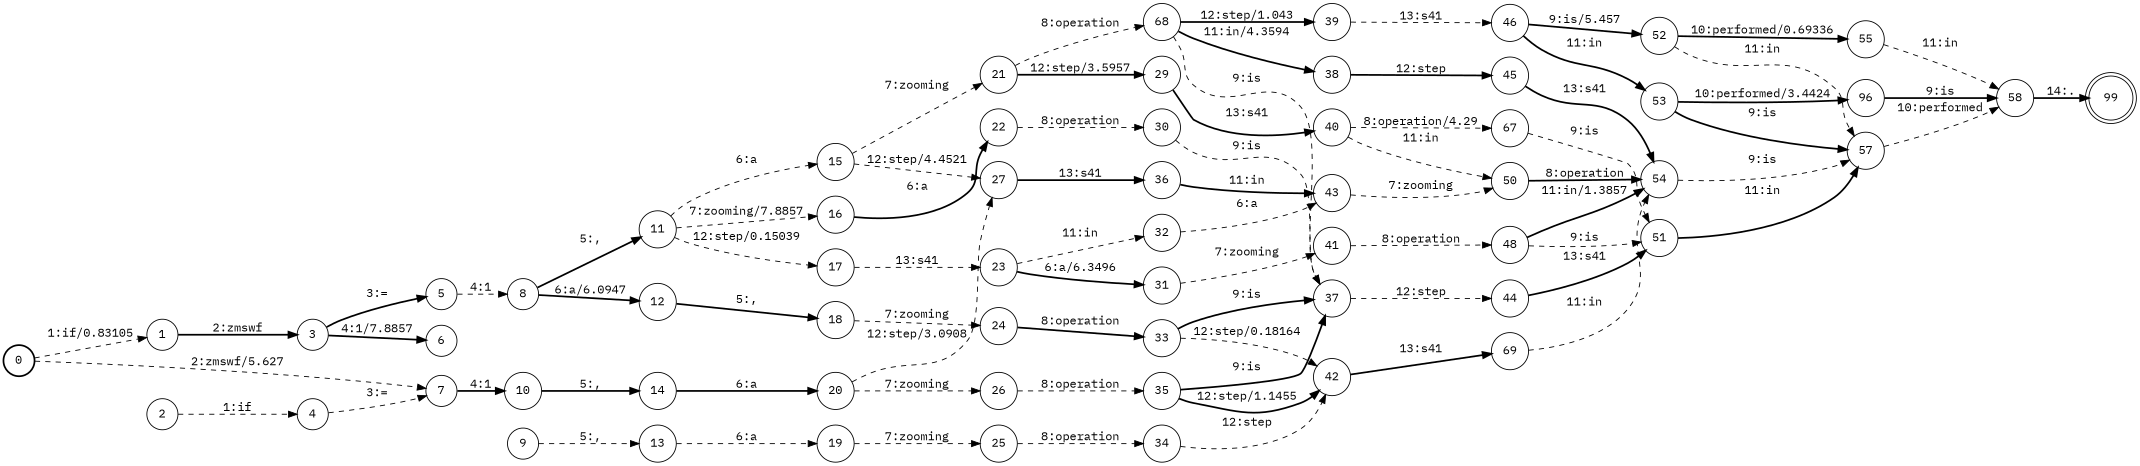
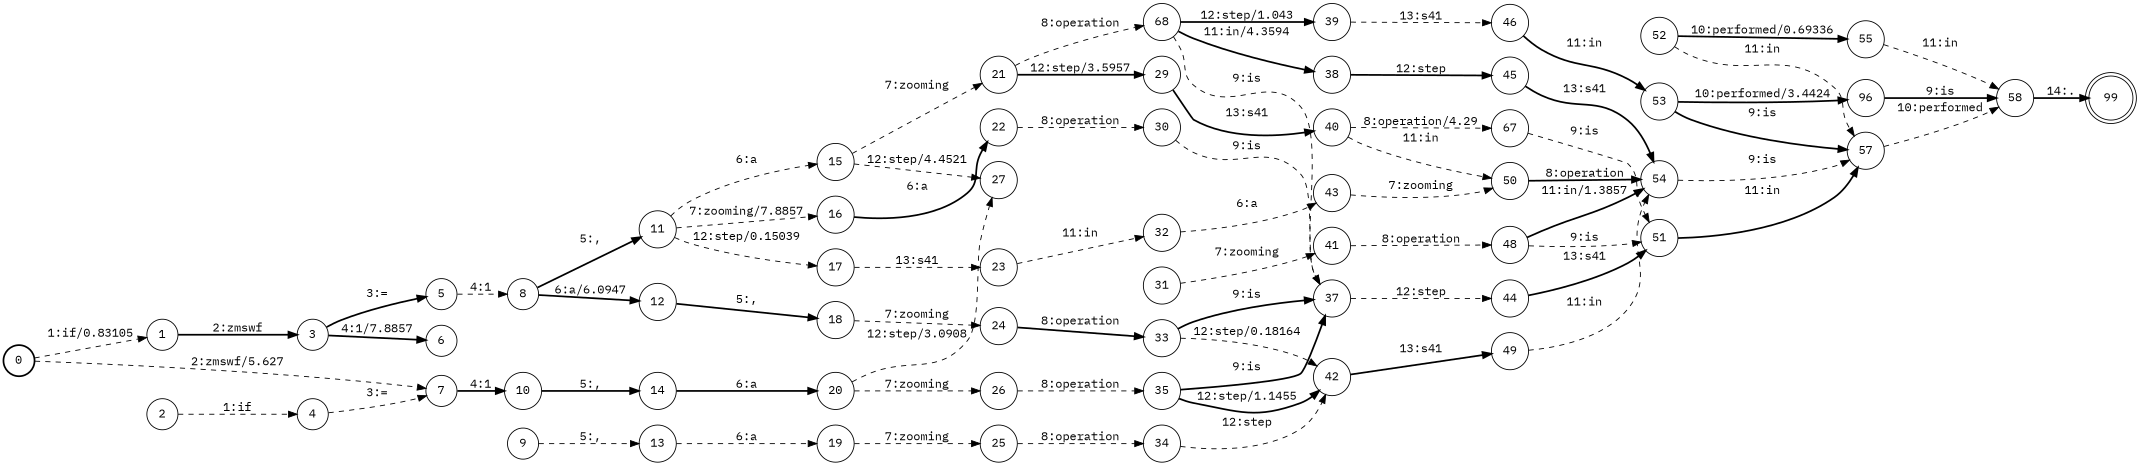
(1580, 29) -> none
(1162, 180) -> none
(1076, 280) -> none
(1510, 351) -> (1510, 351)
